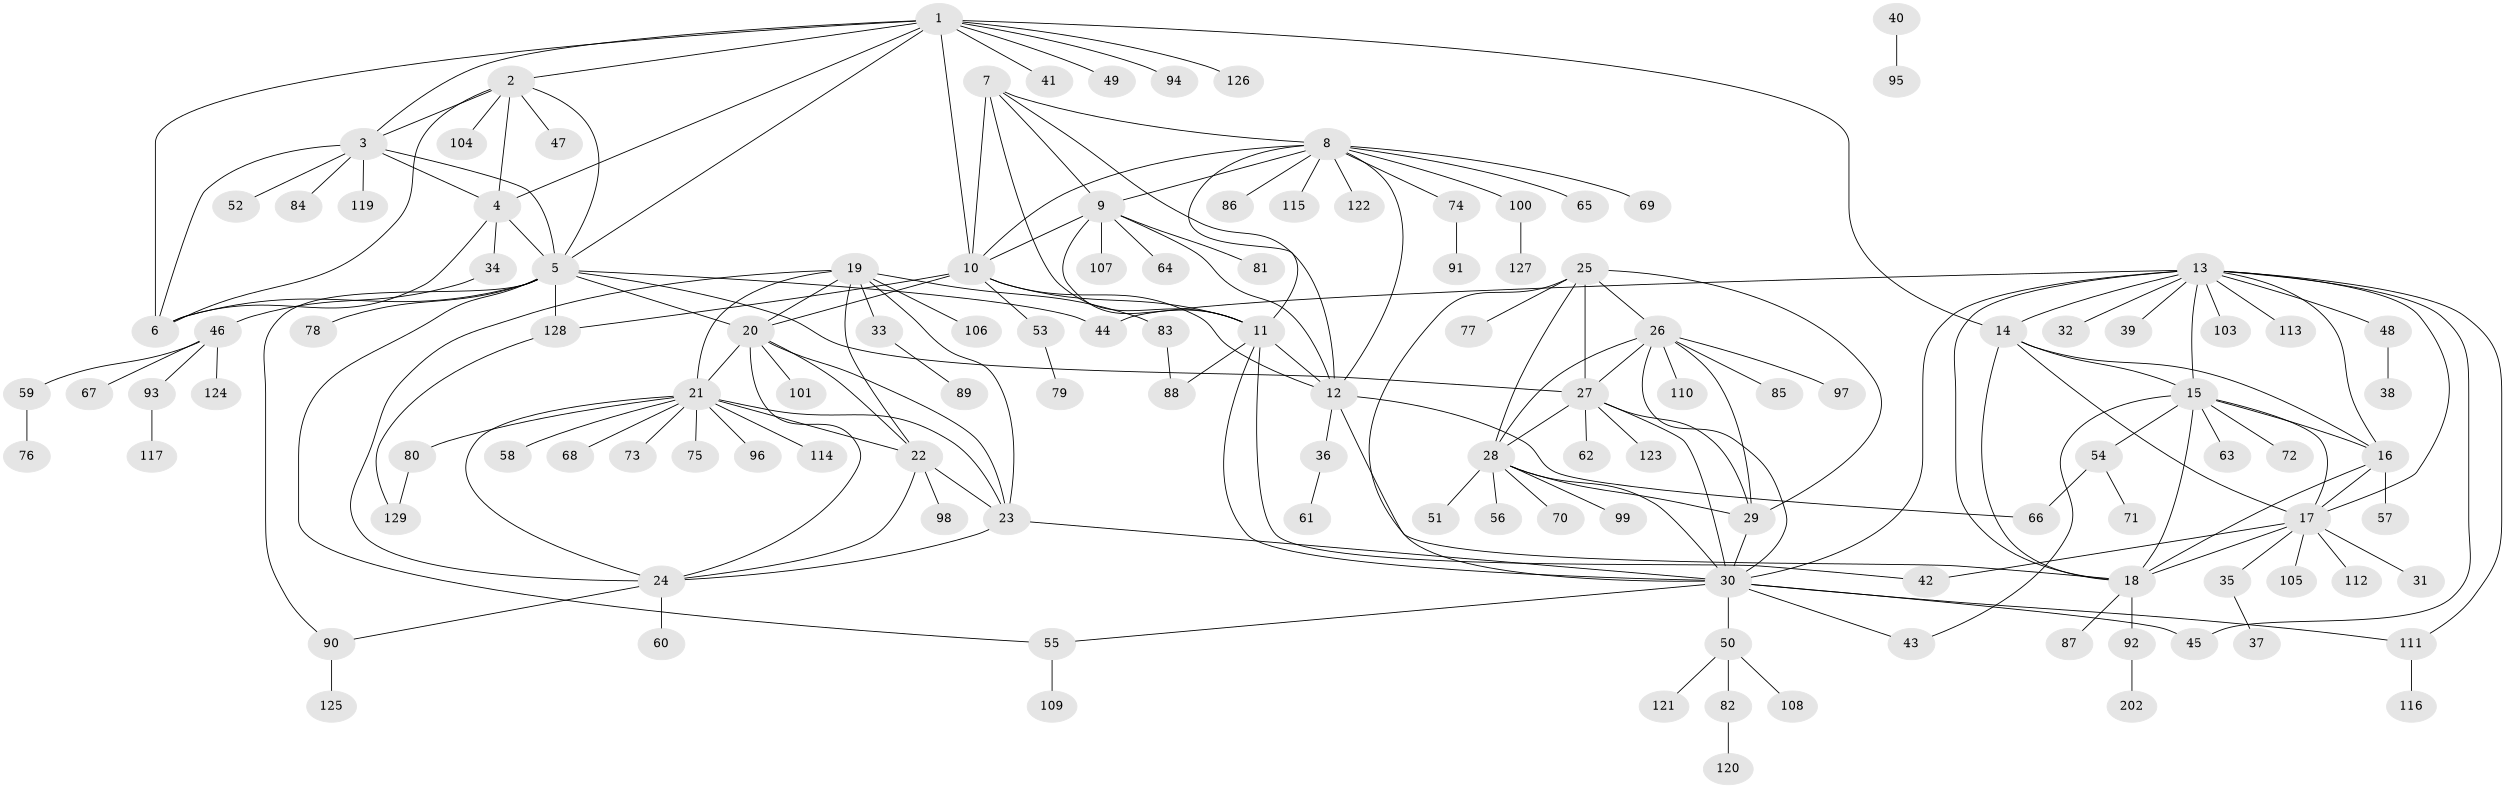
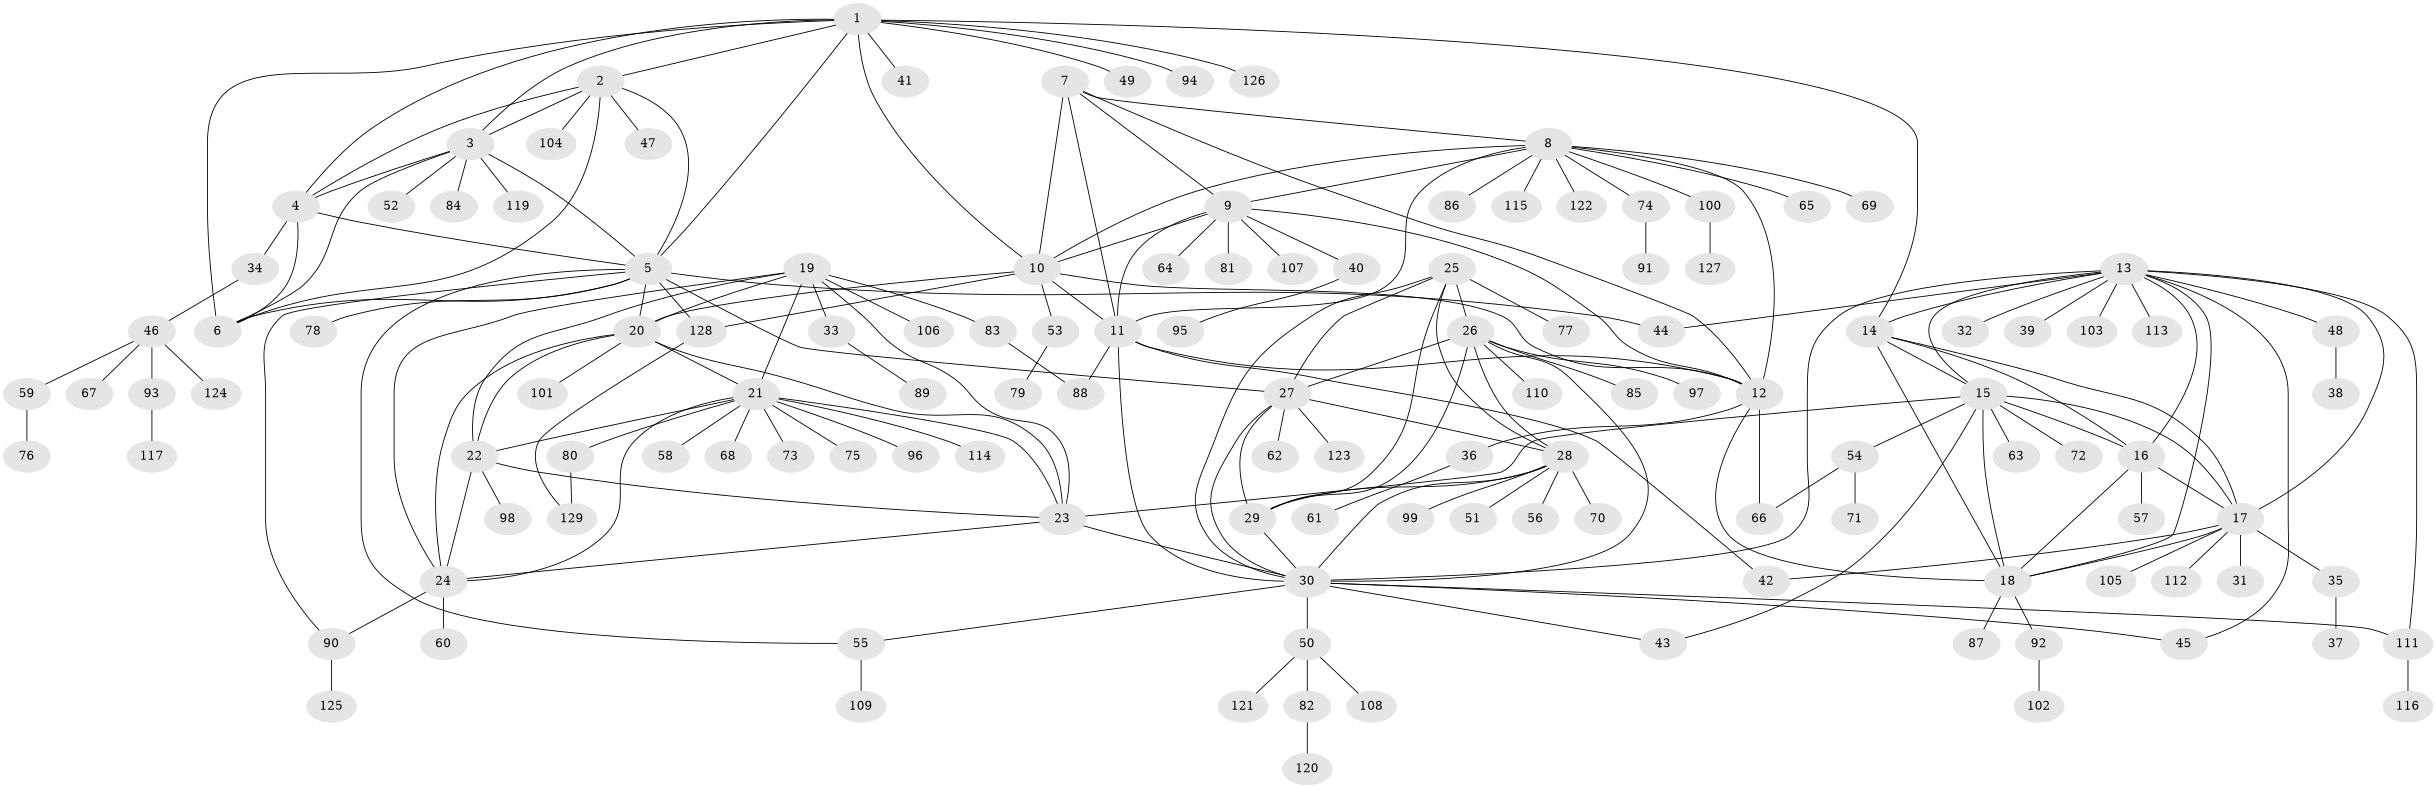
none -> (1293, 238)
none -> (1520, 452)
(2132, 707) -> (2039, 707)
